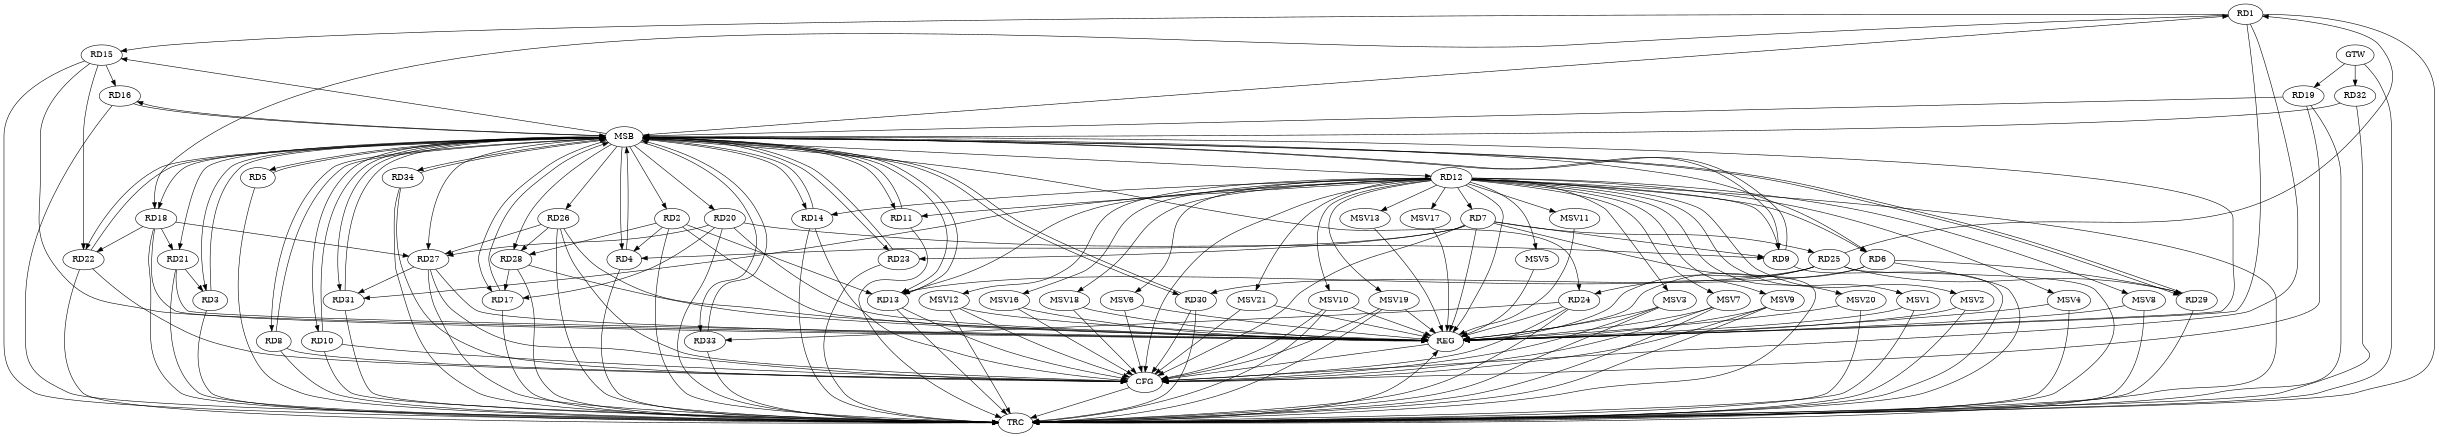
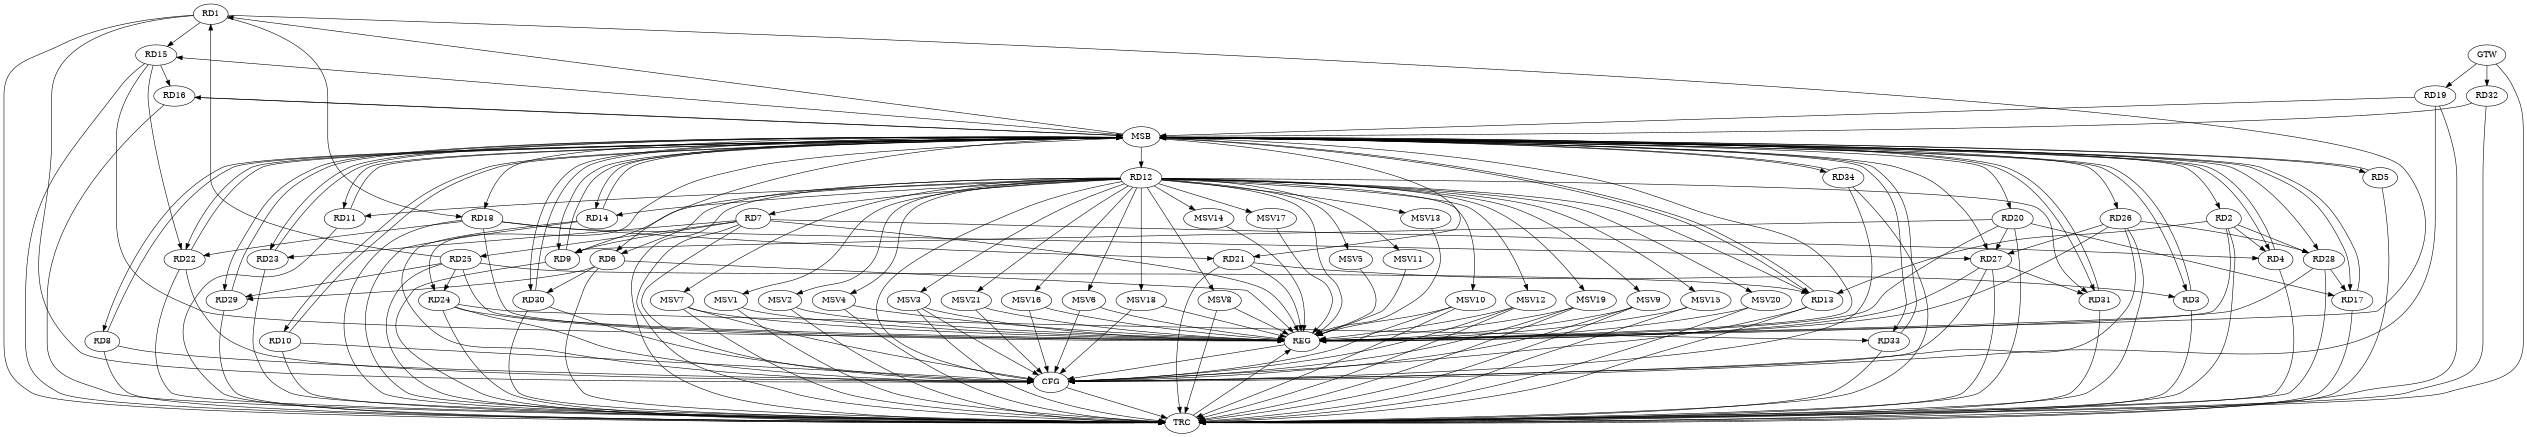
none -> (1209, 219)
none -> (1706, 301)
